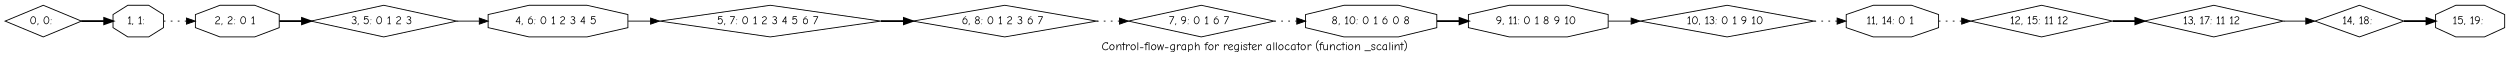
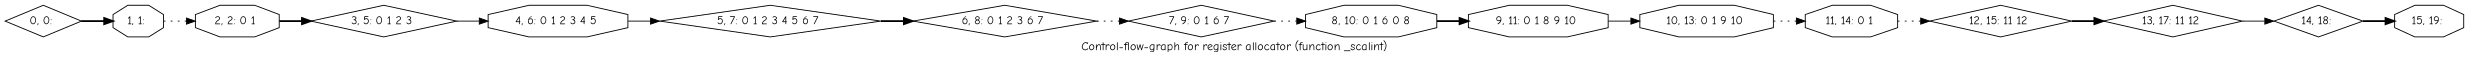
(1727, 21) -> (1707, 21)
